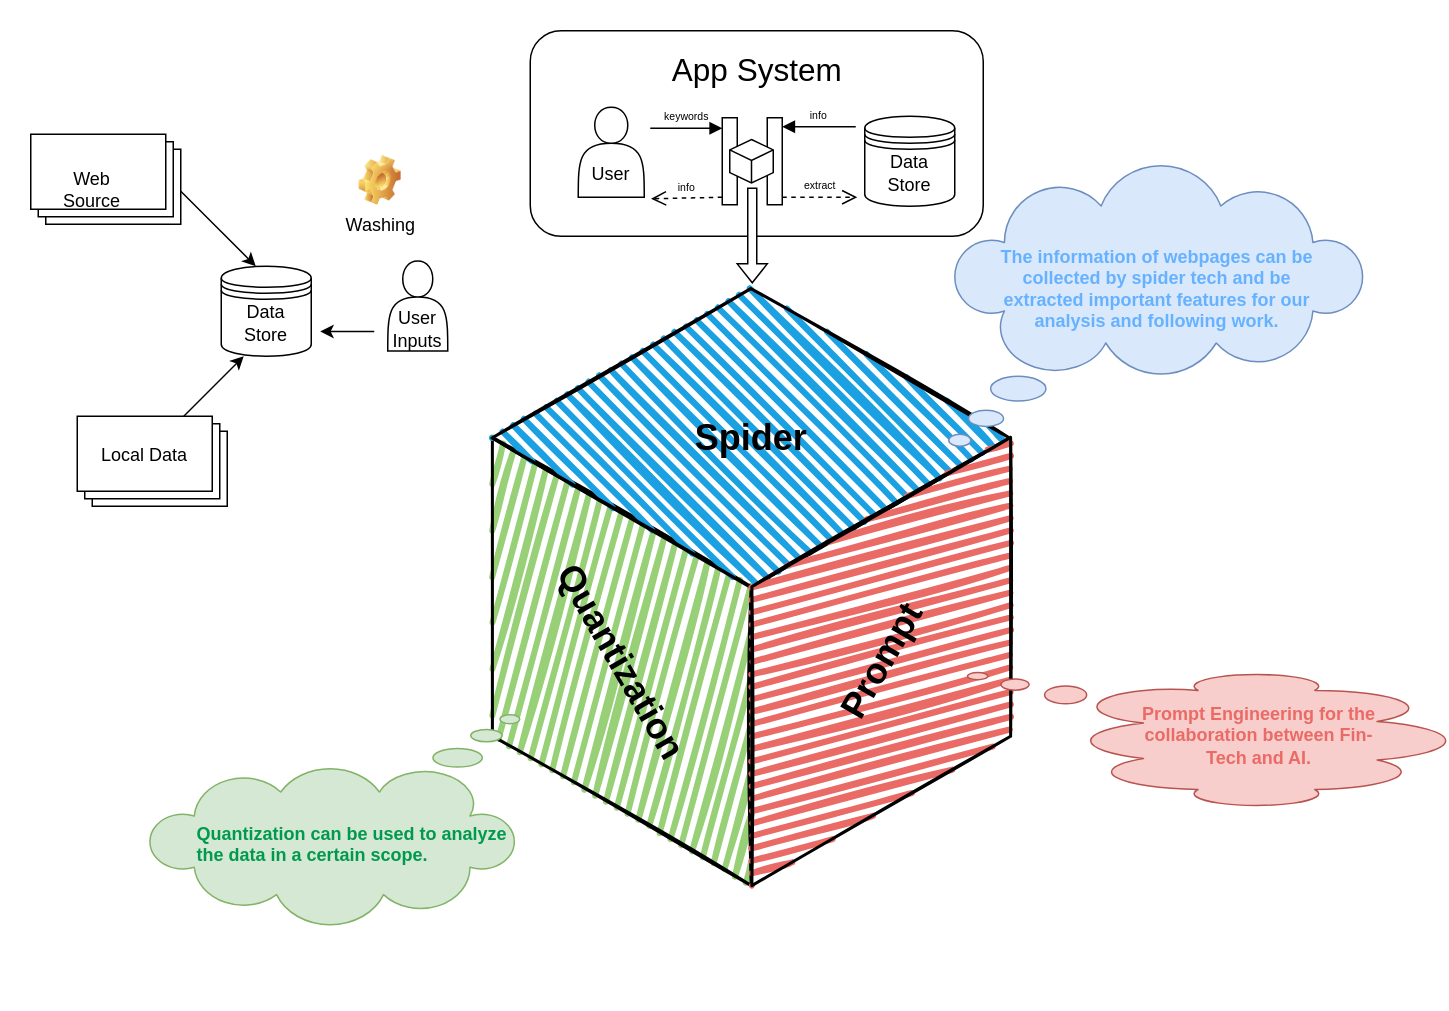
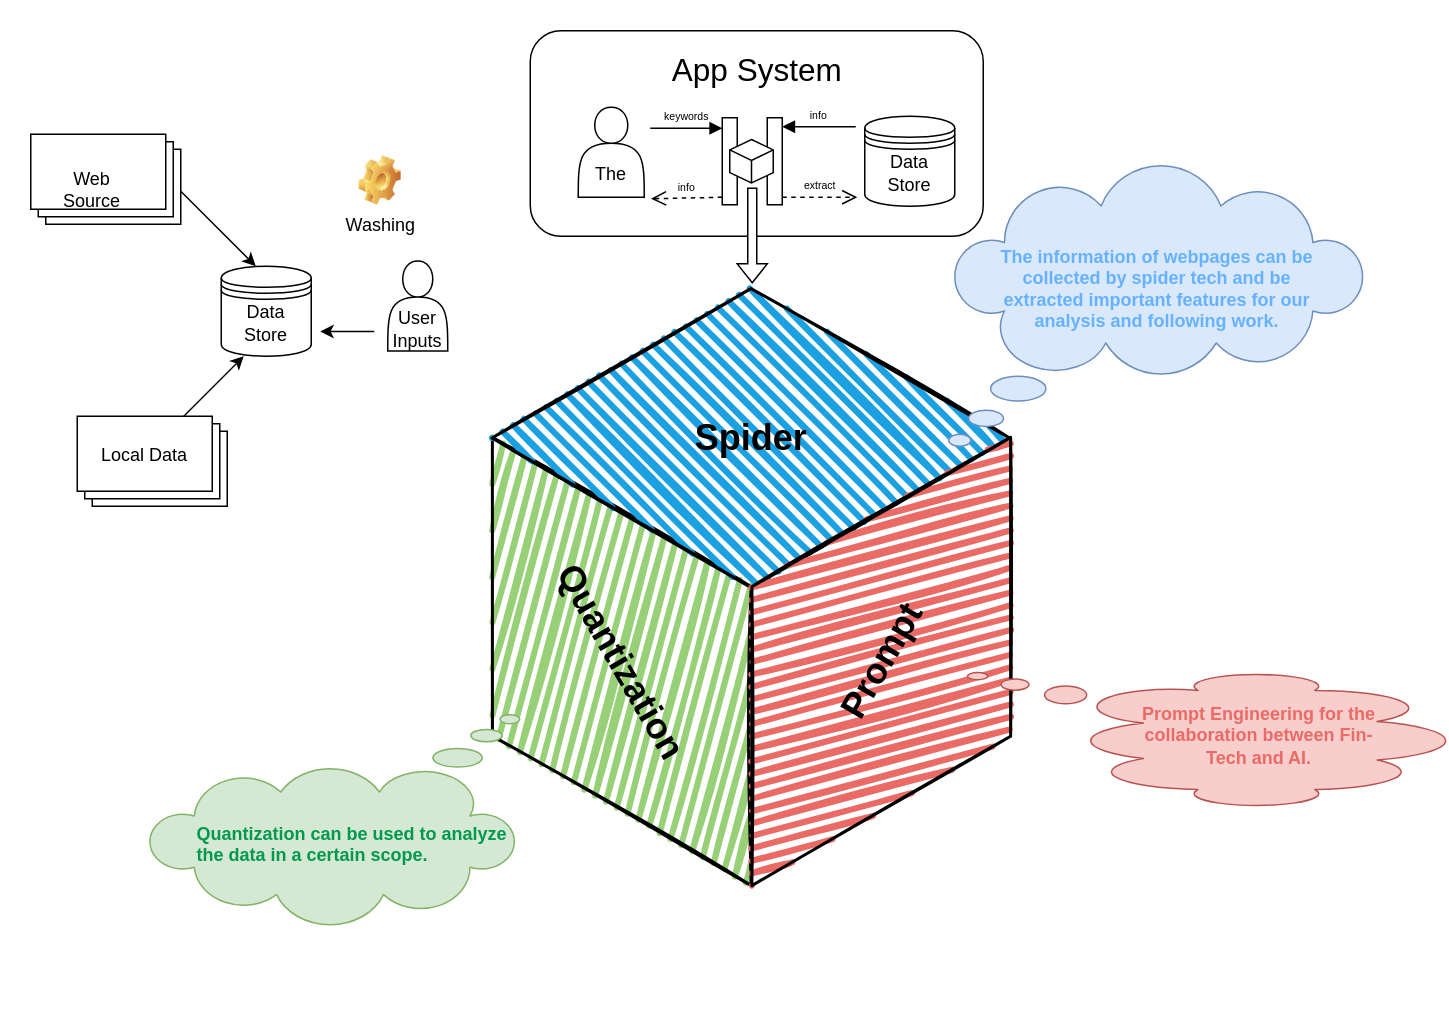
(611, 175) -> (611, 175)
